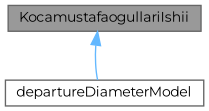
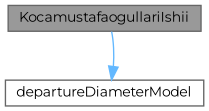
(96, 63) -> (114, 49)
